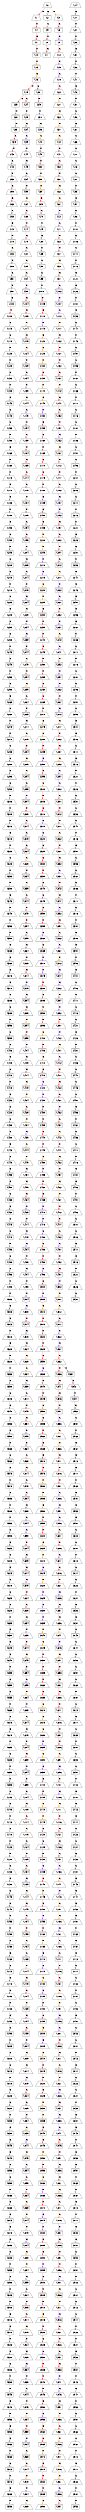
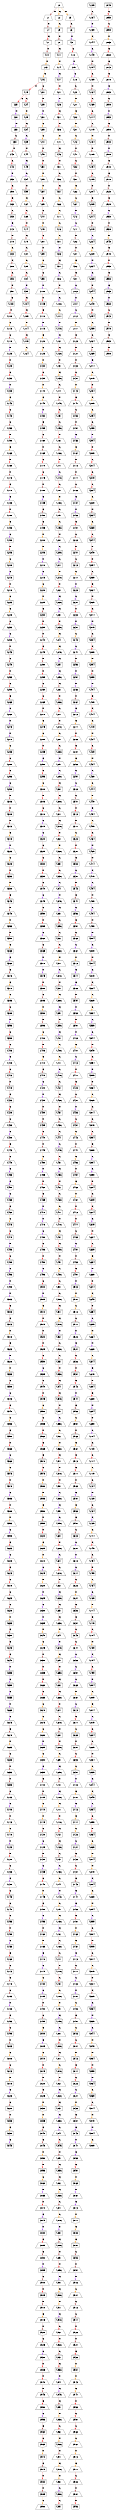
none -> (59, 60)
(26, 359) -> none
(59, 1367) -> (59, 1367)
(10, 2151) -> none
